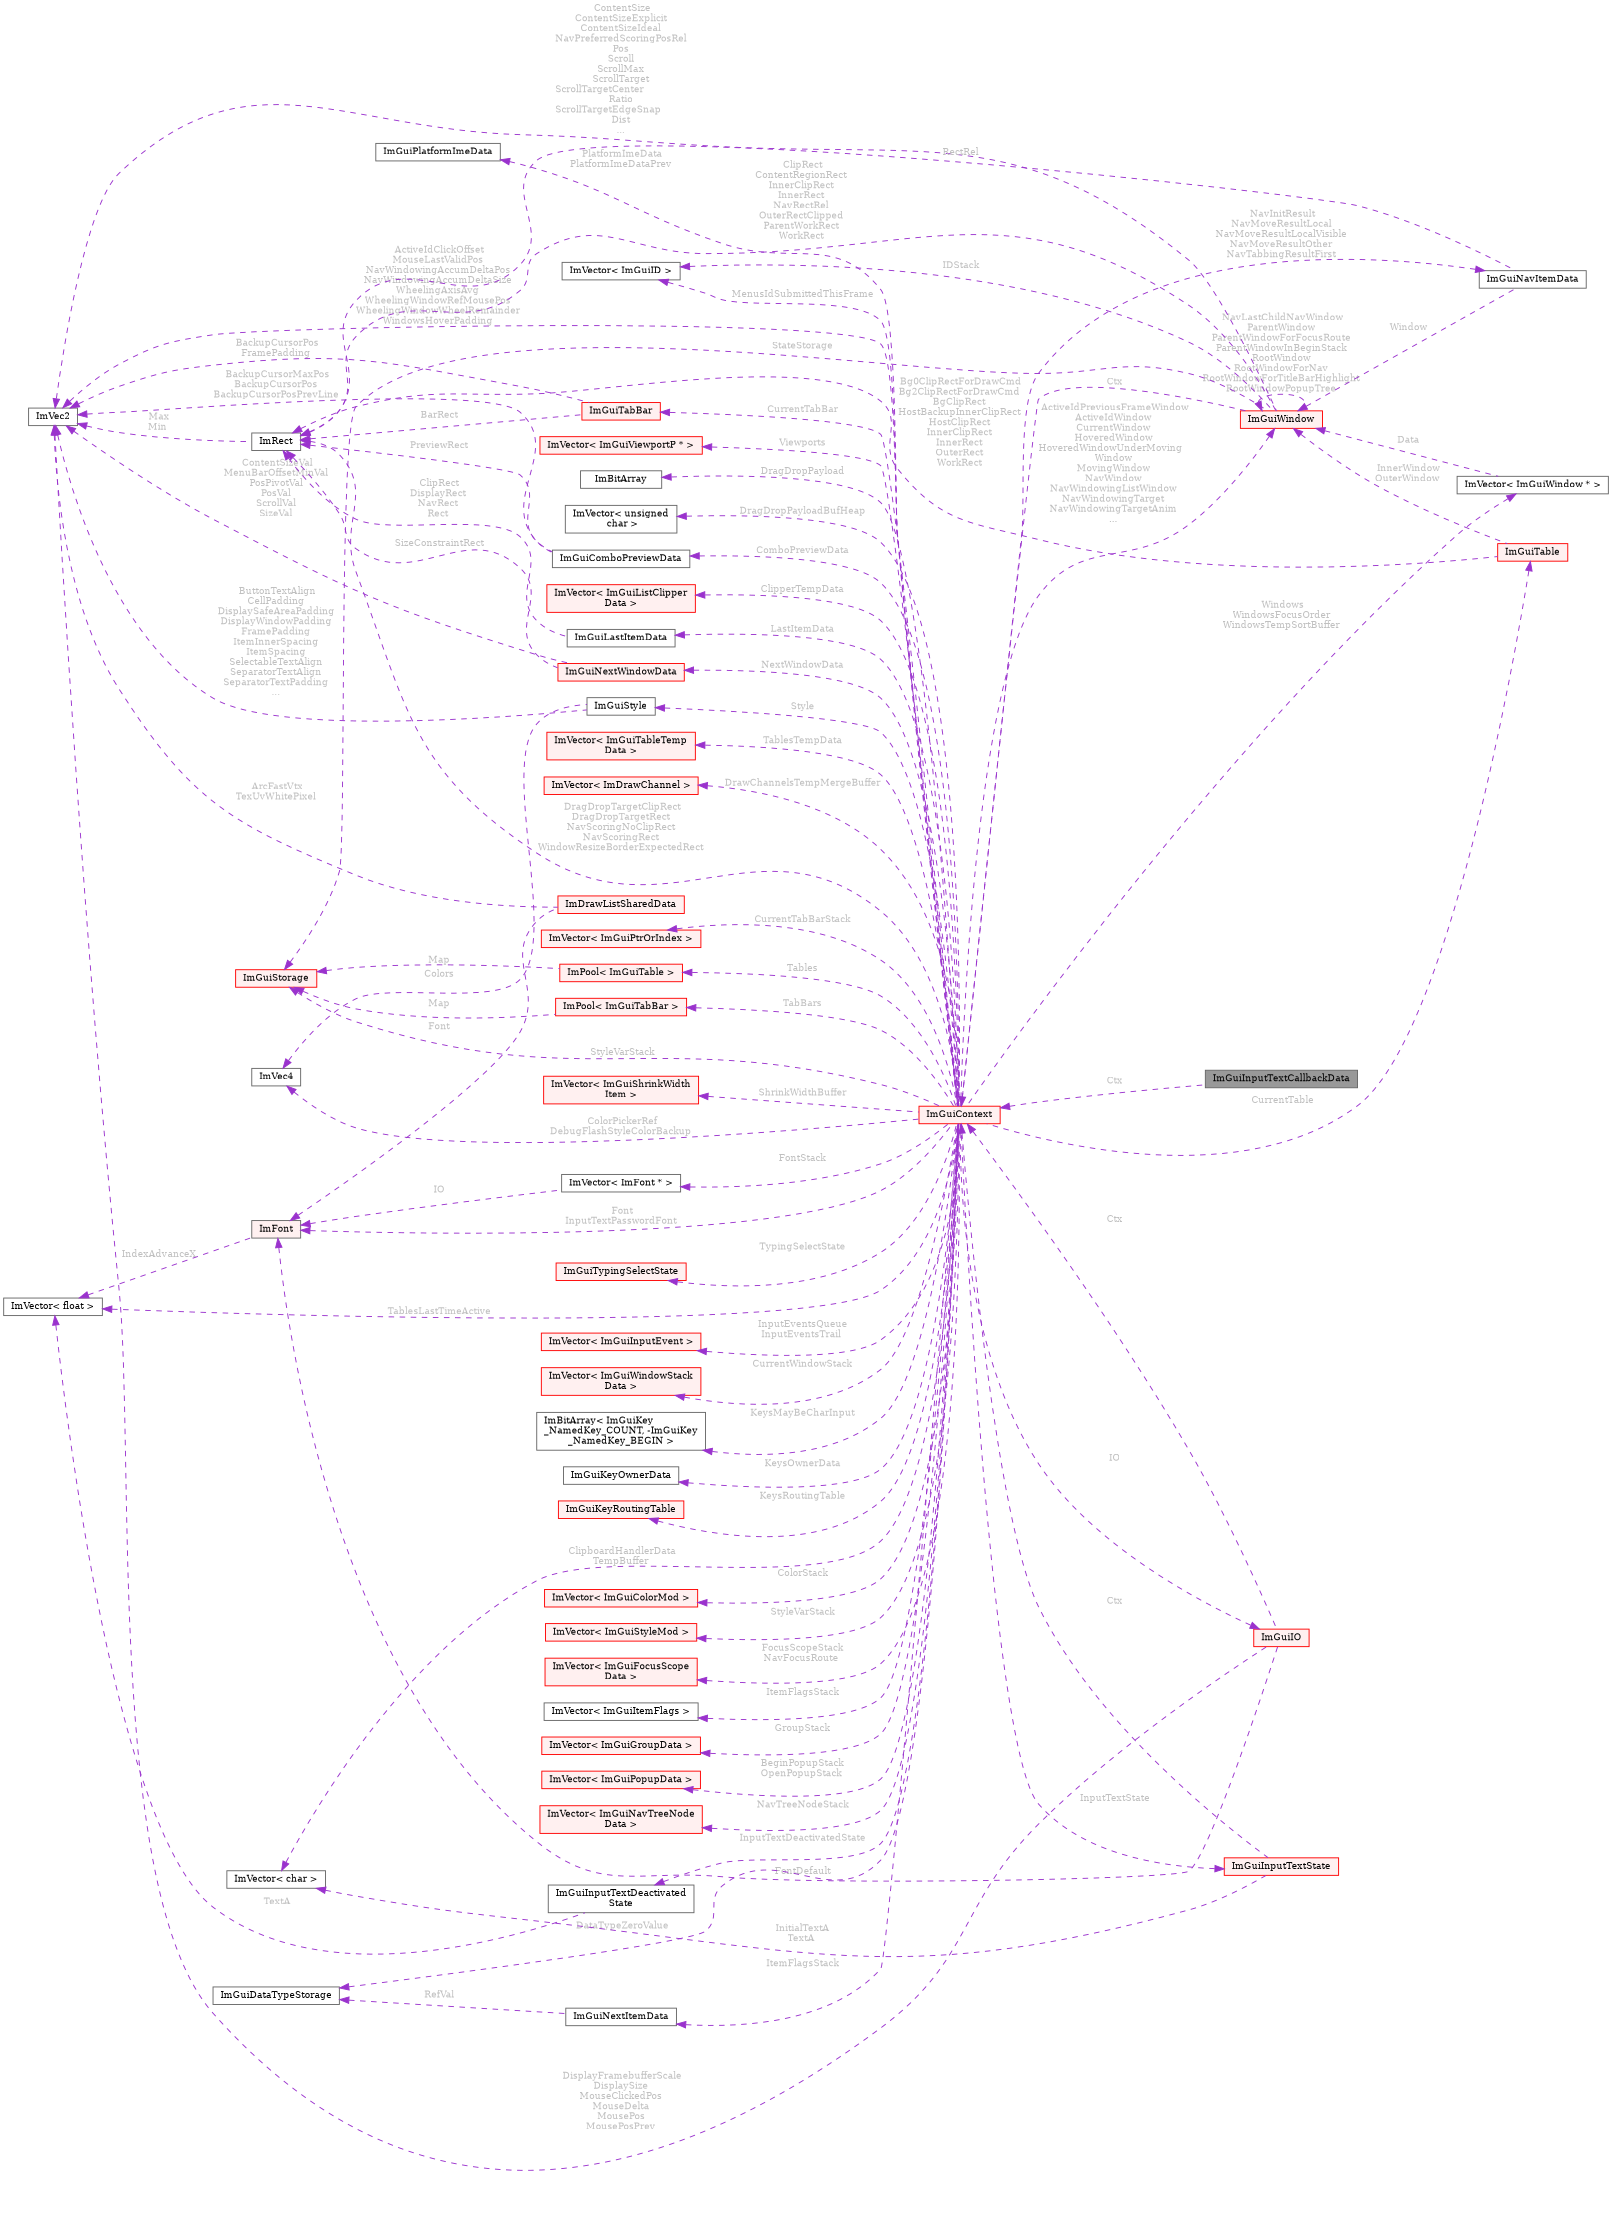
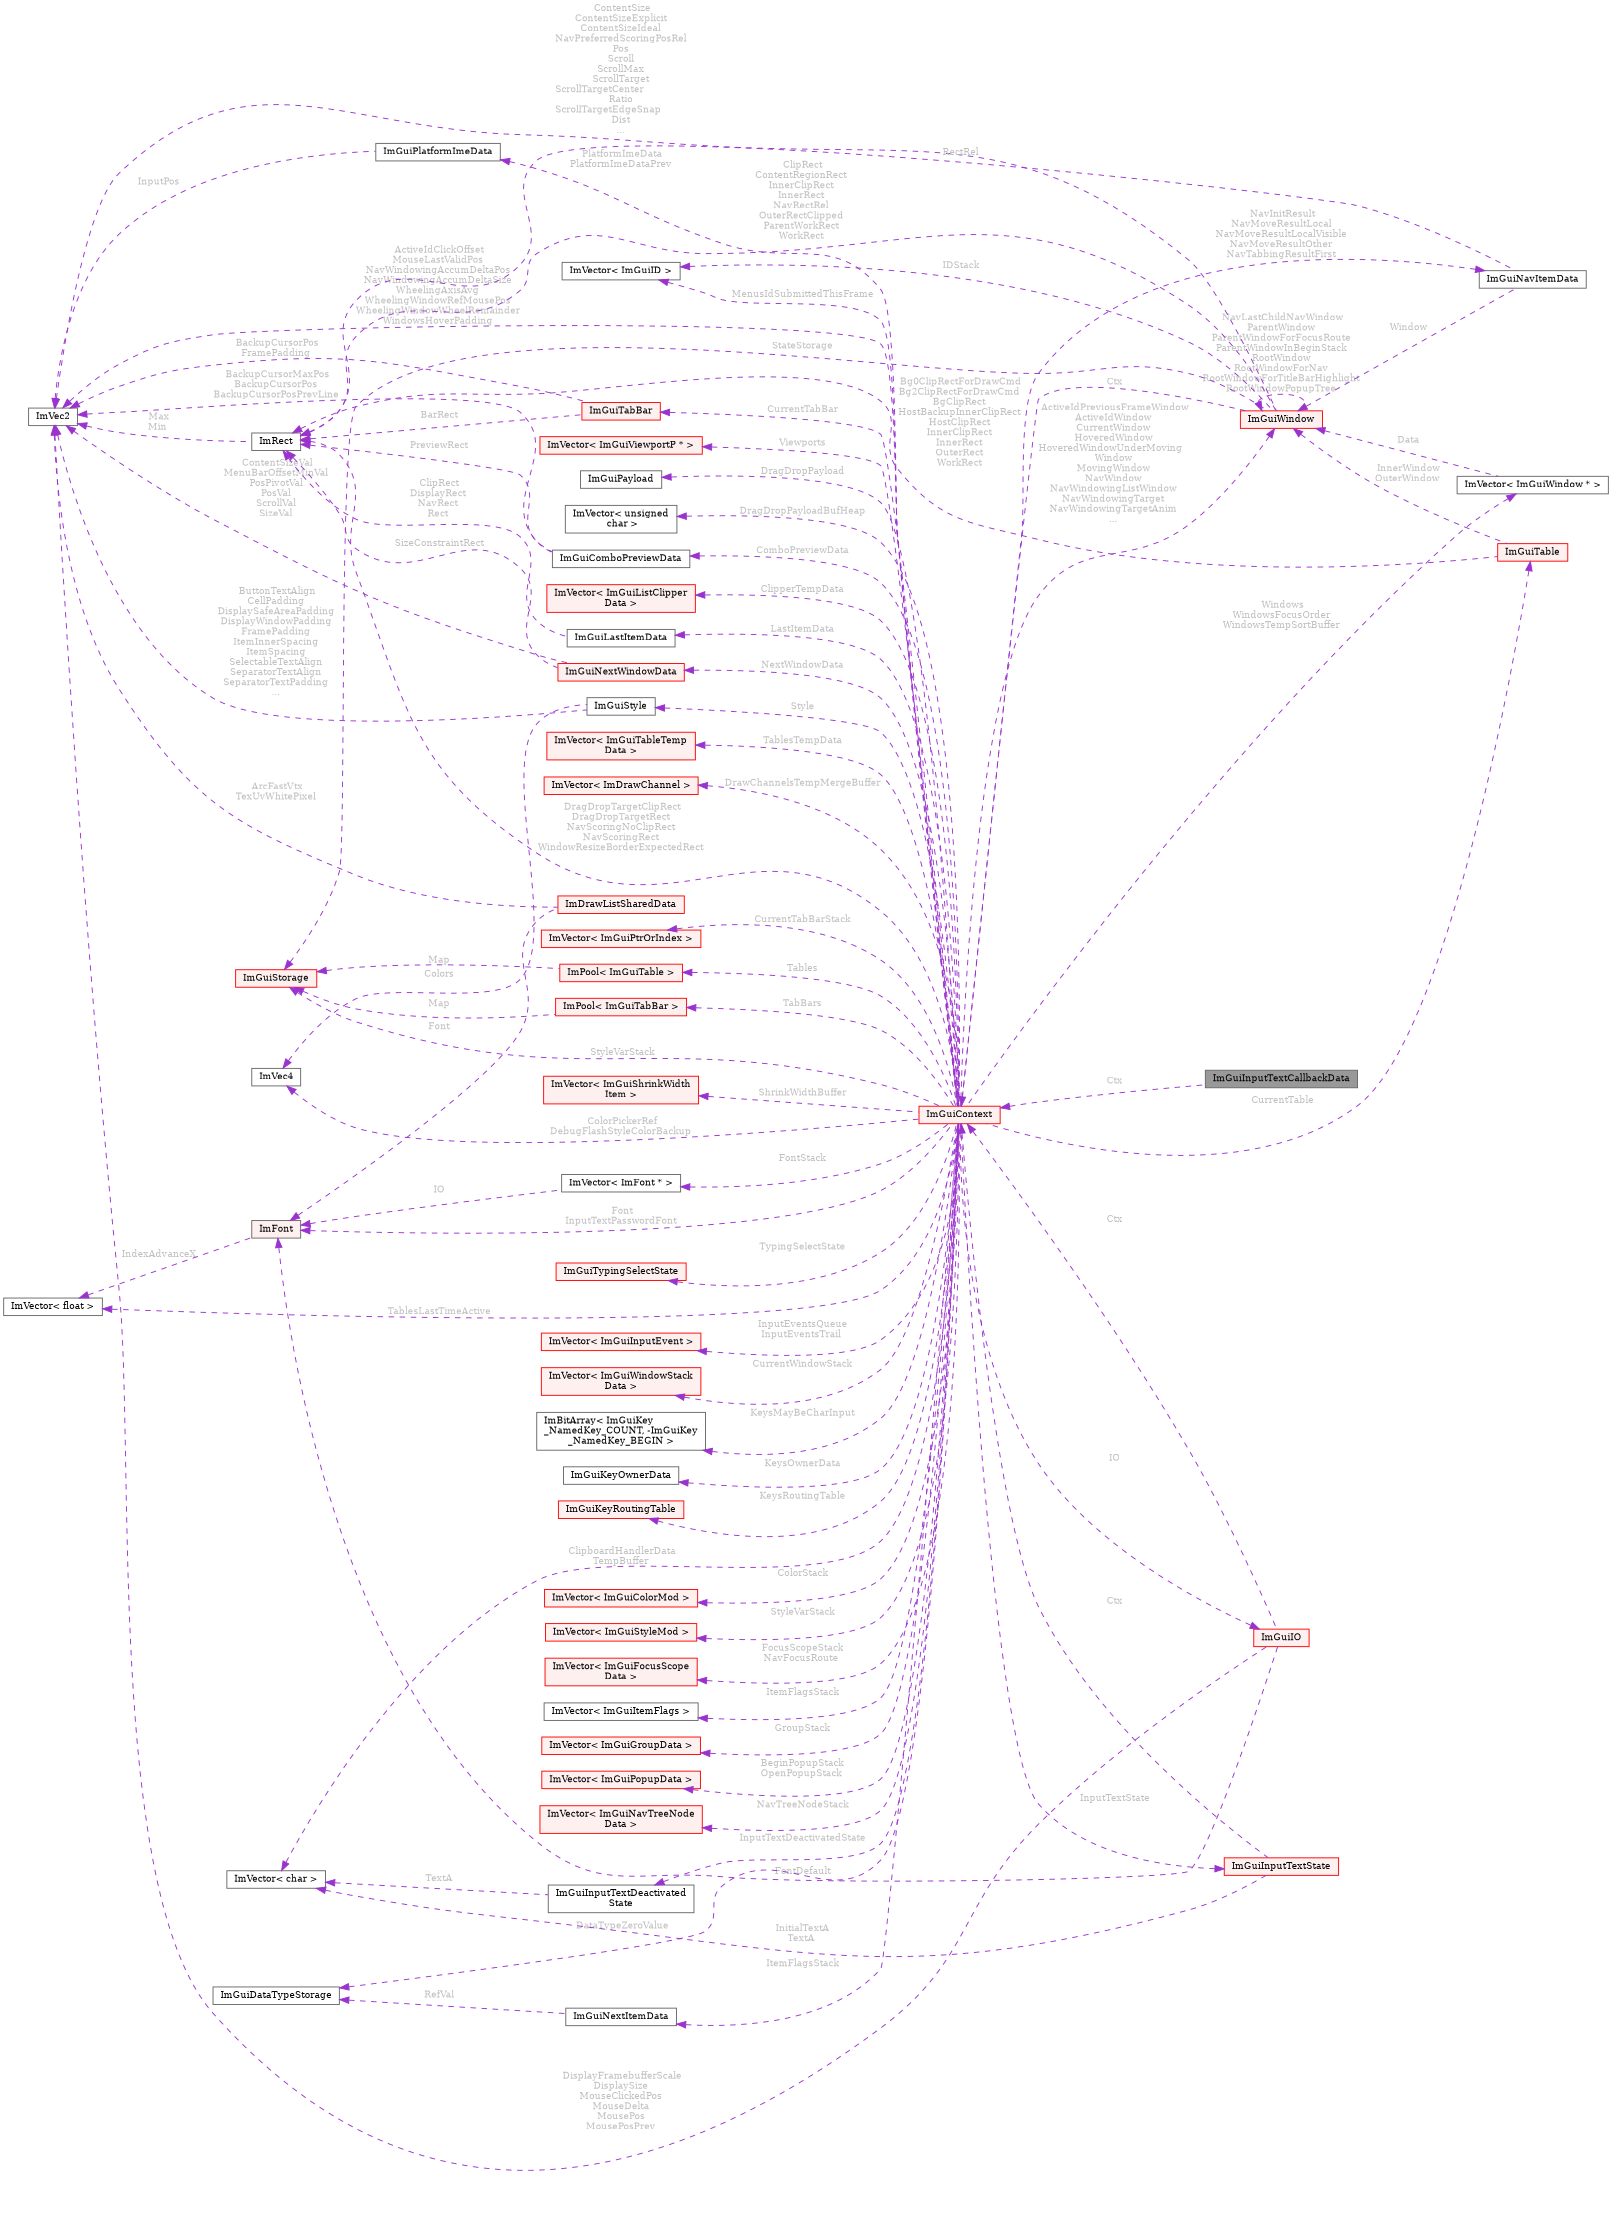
none -> (157, 206)
(621, 480) -> (621, 480)
(155, 1812) -> (442, 1889)
